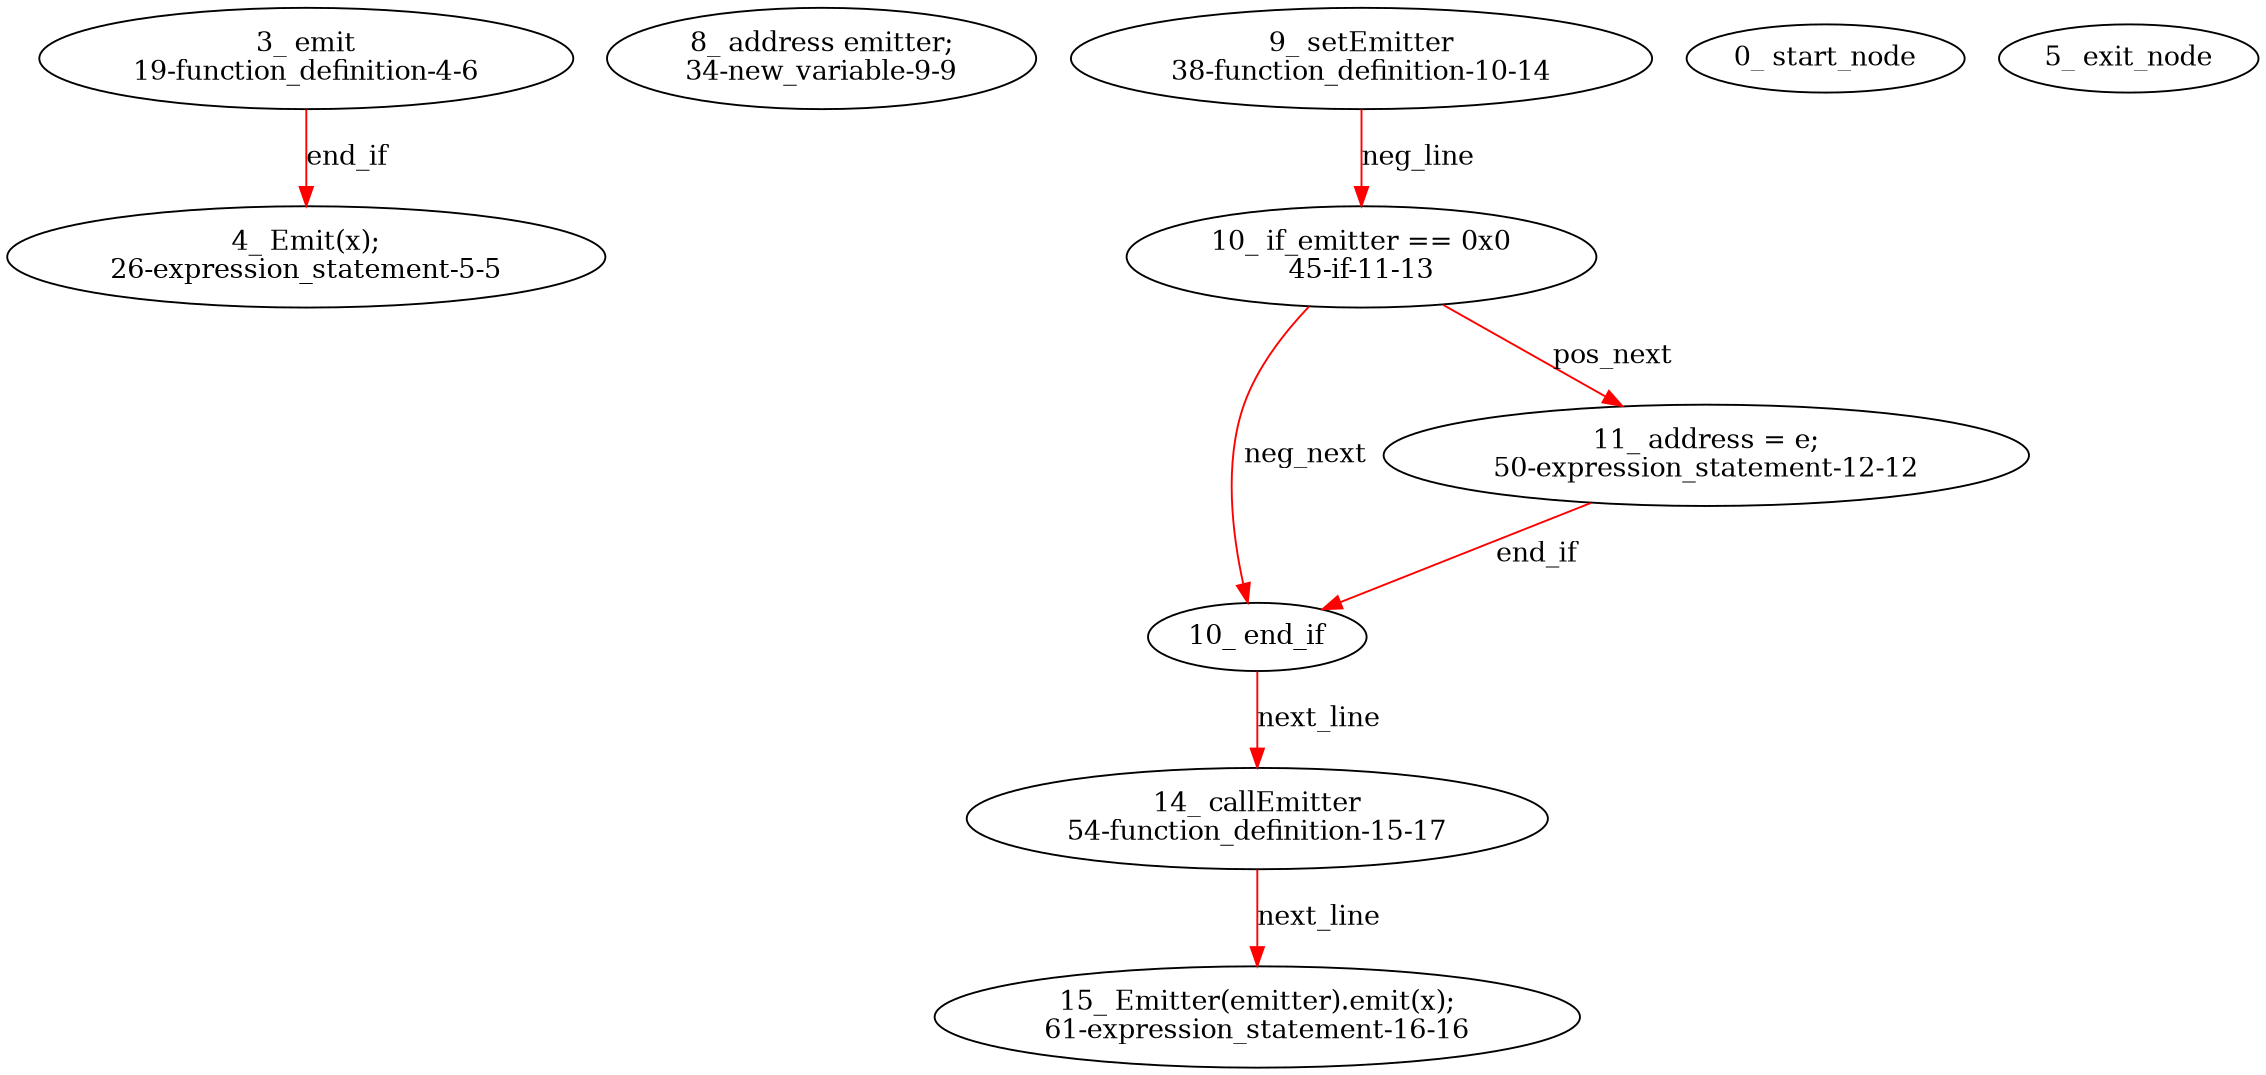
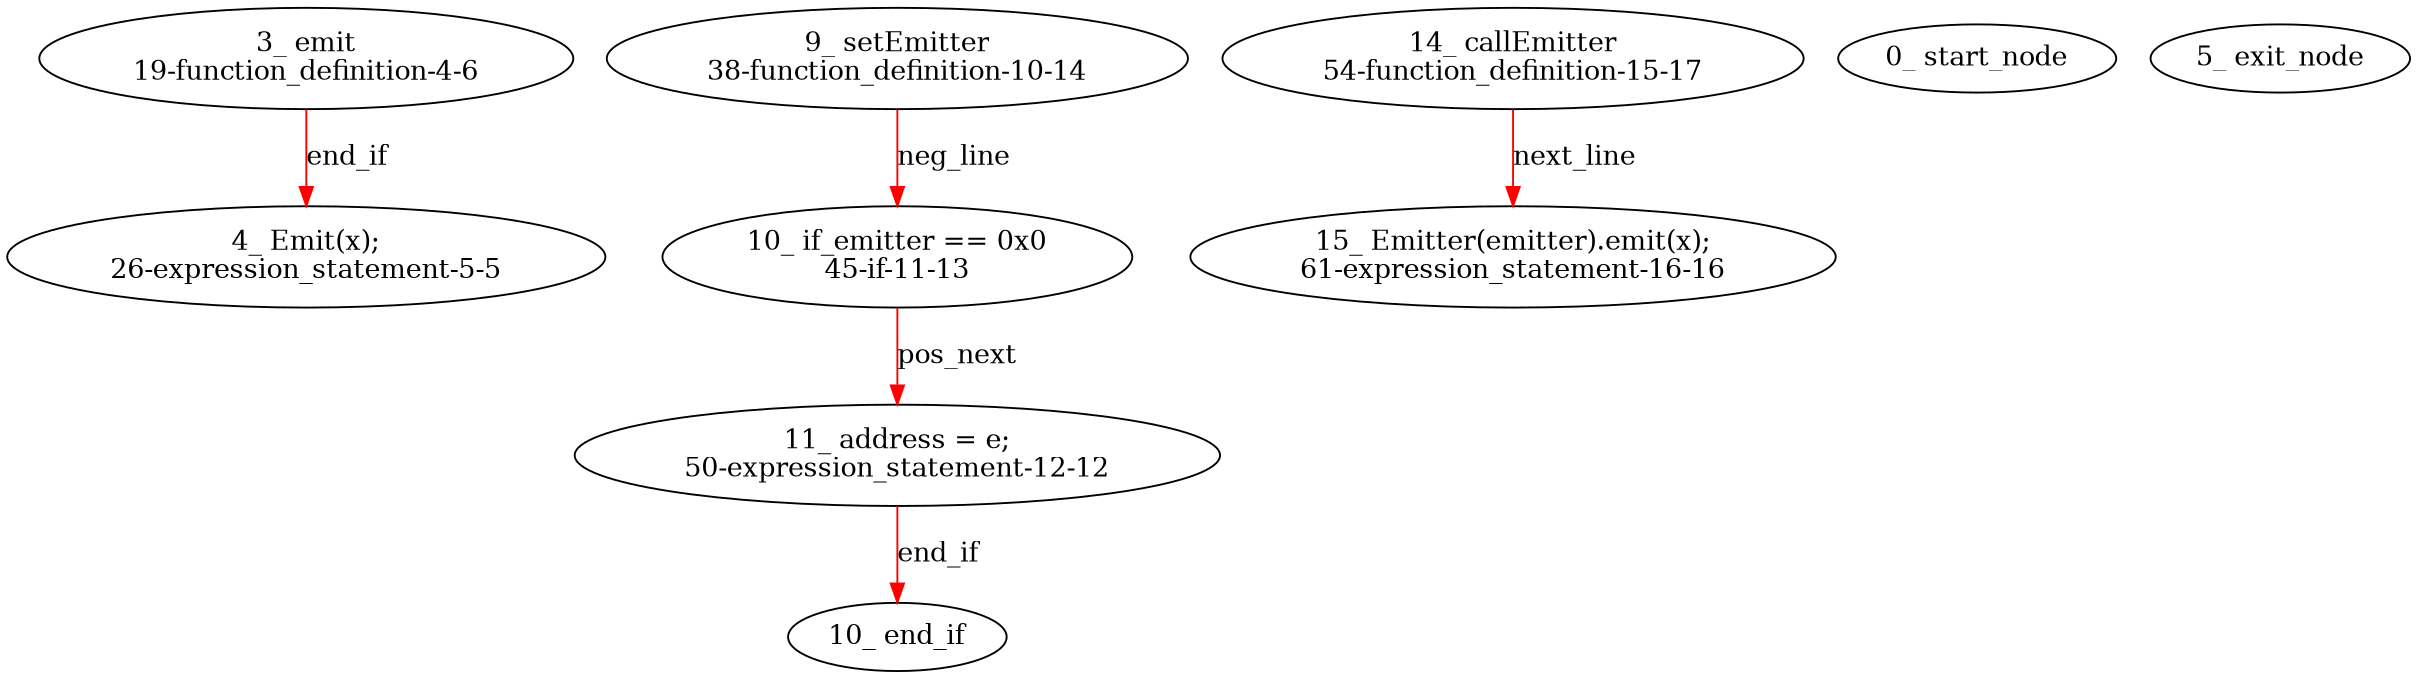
(822, 58) -> none
(1236, 435) -> none
(1257, 710) -> none
